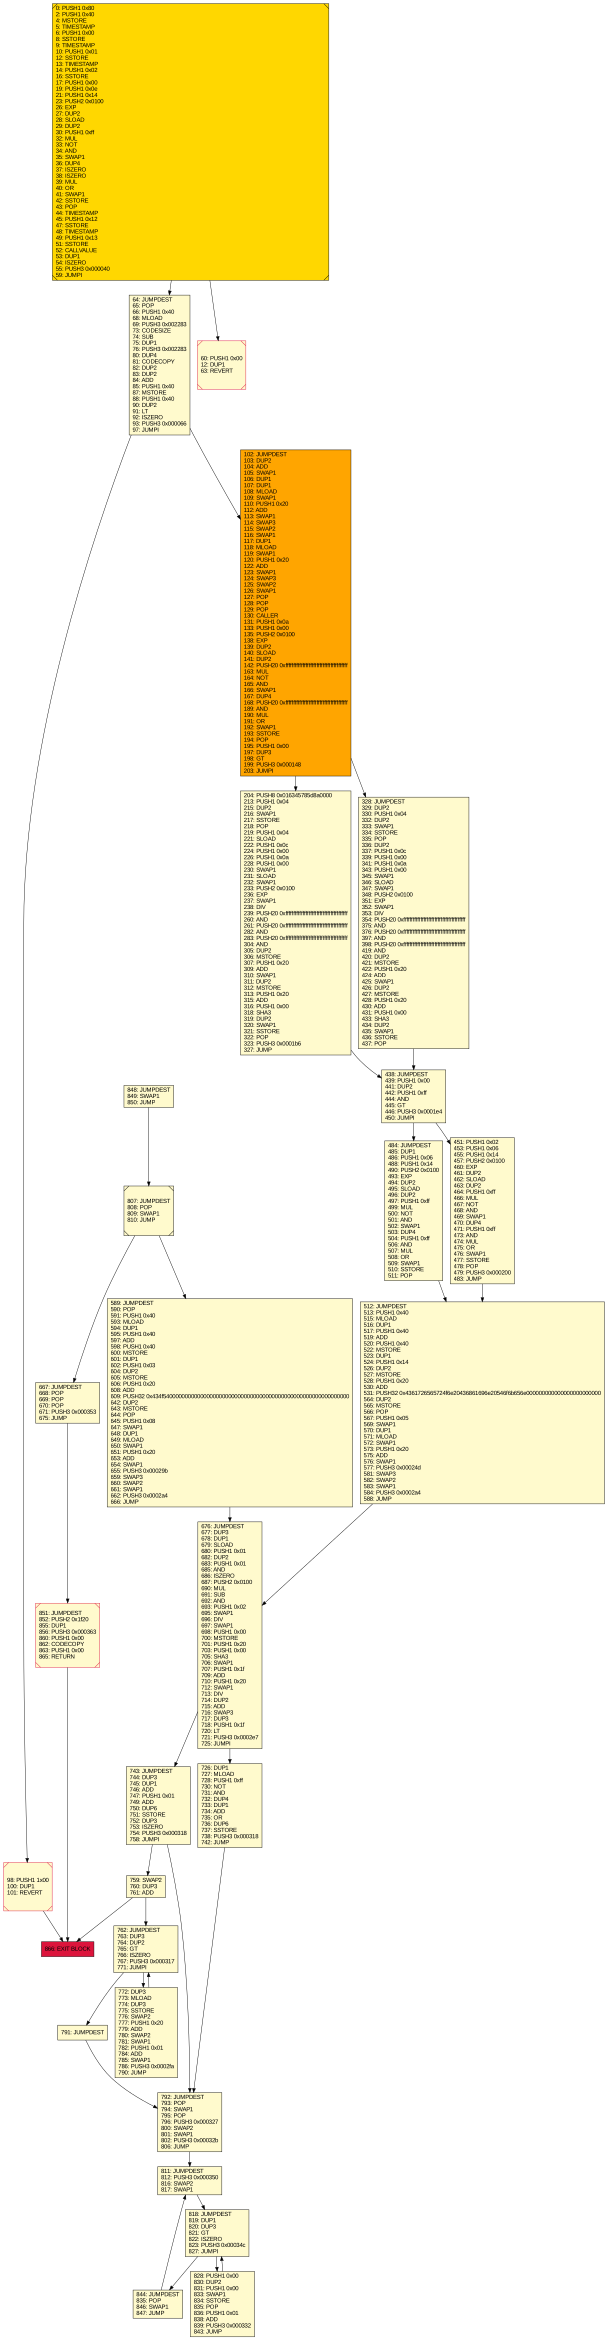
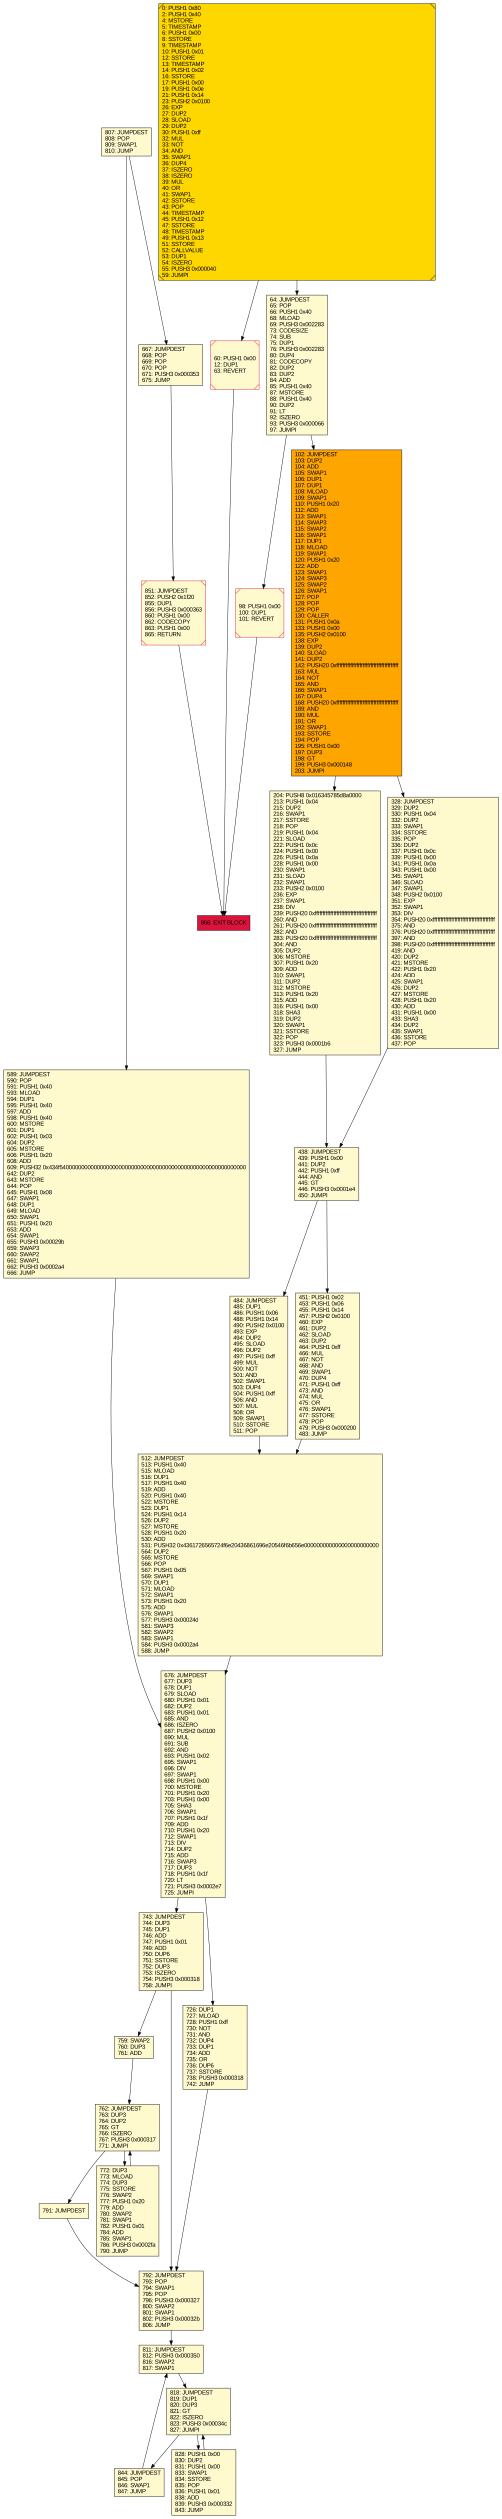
(149, 1096) -> none
(149, 1211) -> (126, 142)
(28, 1887) -> (260, 613)
(106, 1918) -> (227, 650)
(158, 2304) -> (139, 2483)
